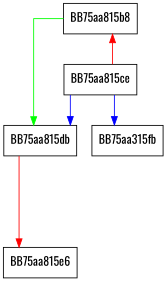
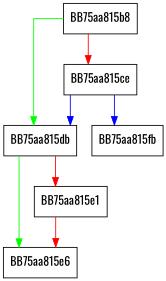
(113, 53) -> (88, 45)
(128, 141) -> (128, 141)
(19, 197) -> (19, 197)
none -> (71, 202)
